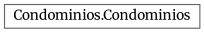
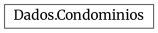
(102, 16) -> (79, 16)
